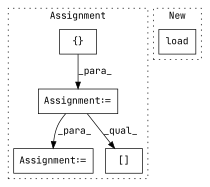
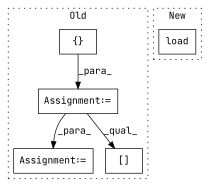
(78, 16) -> (78, 16)
